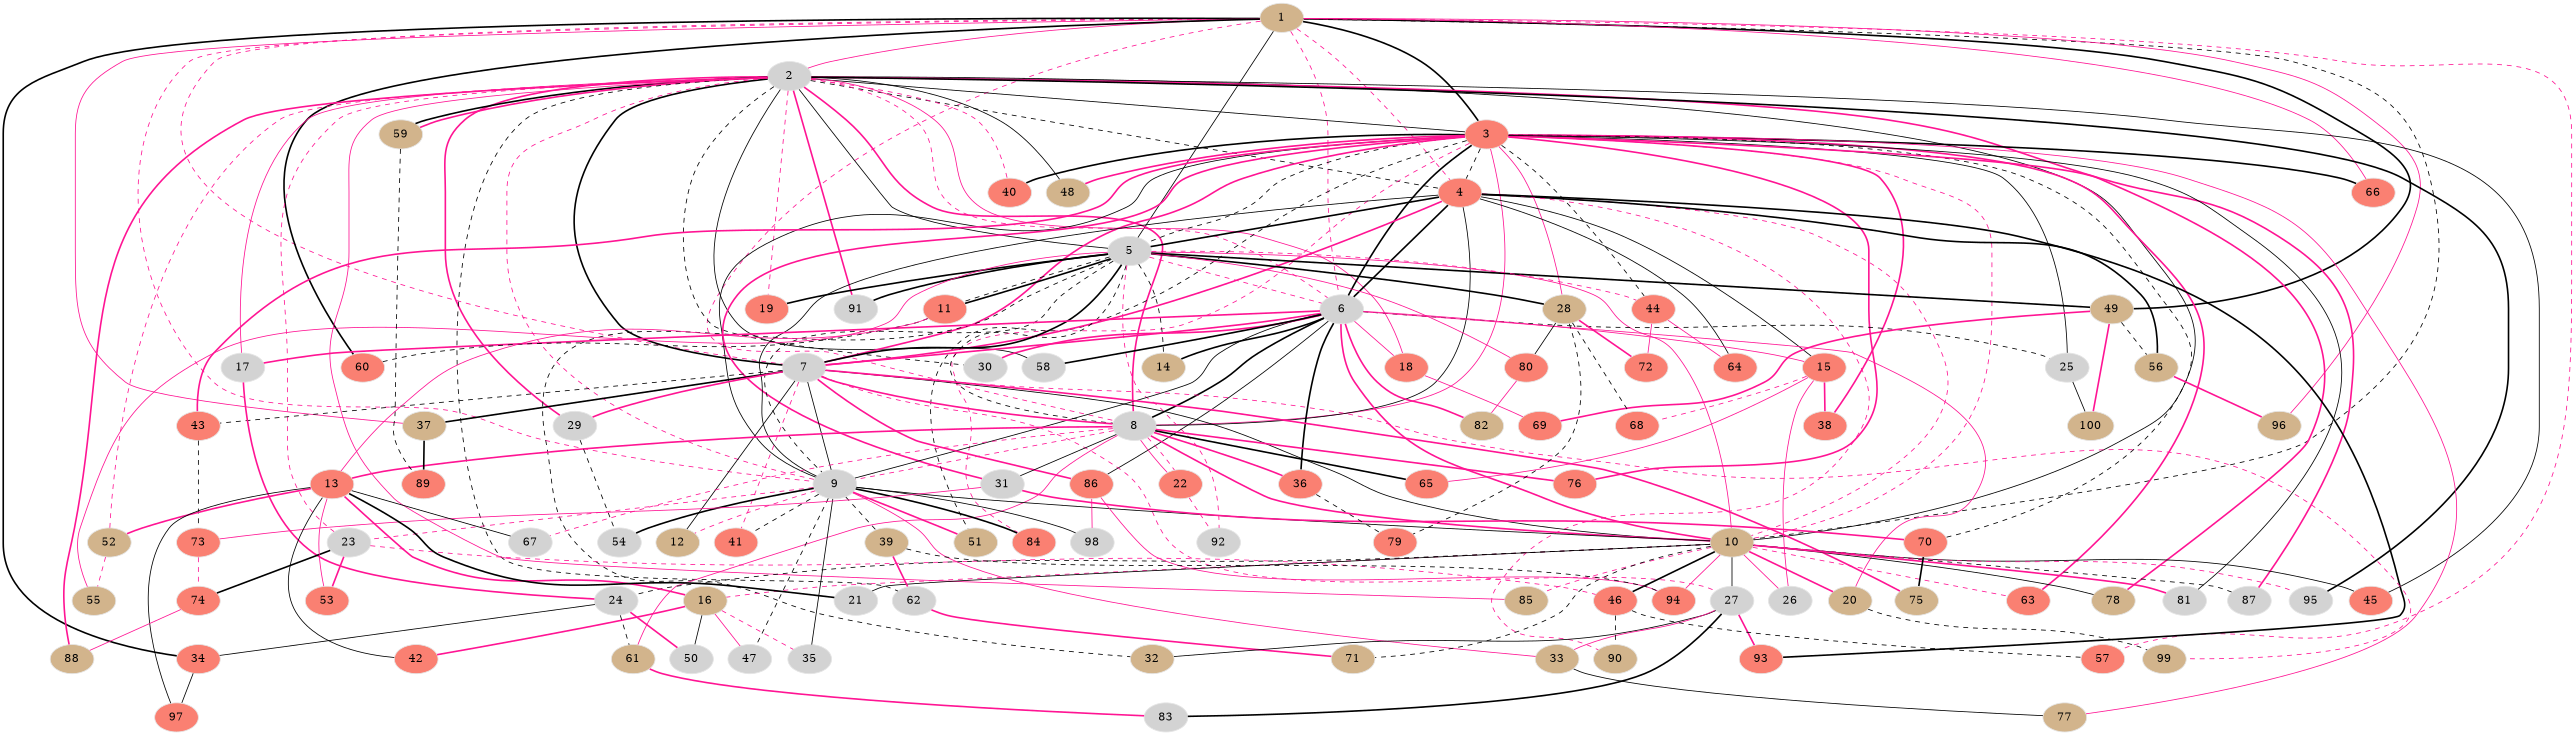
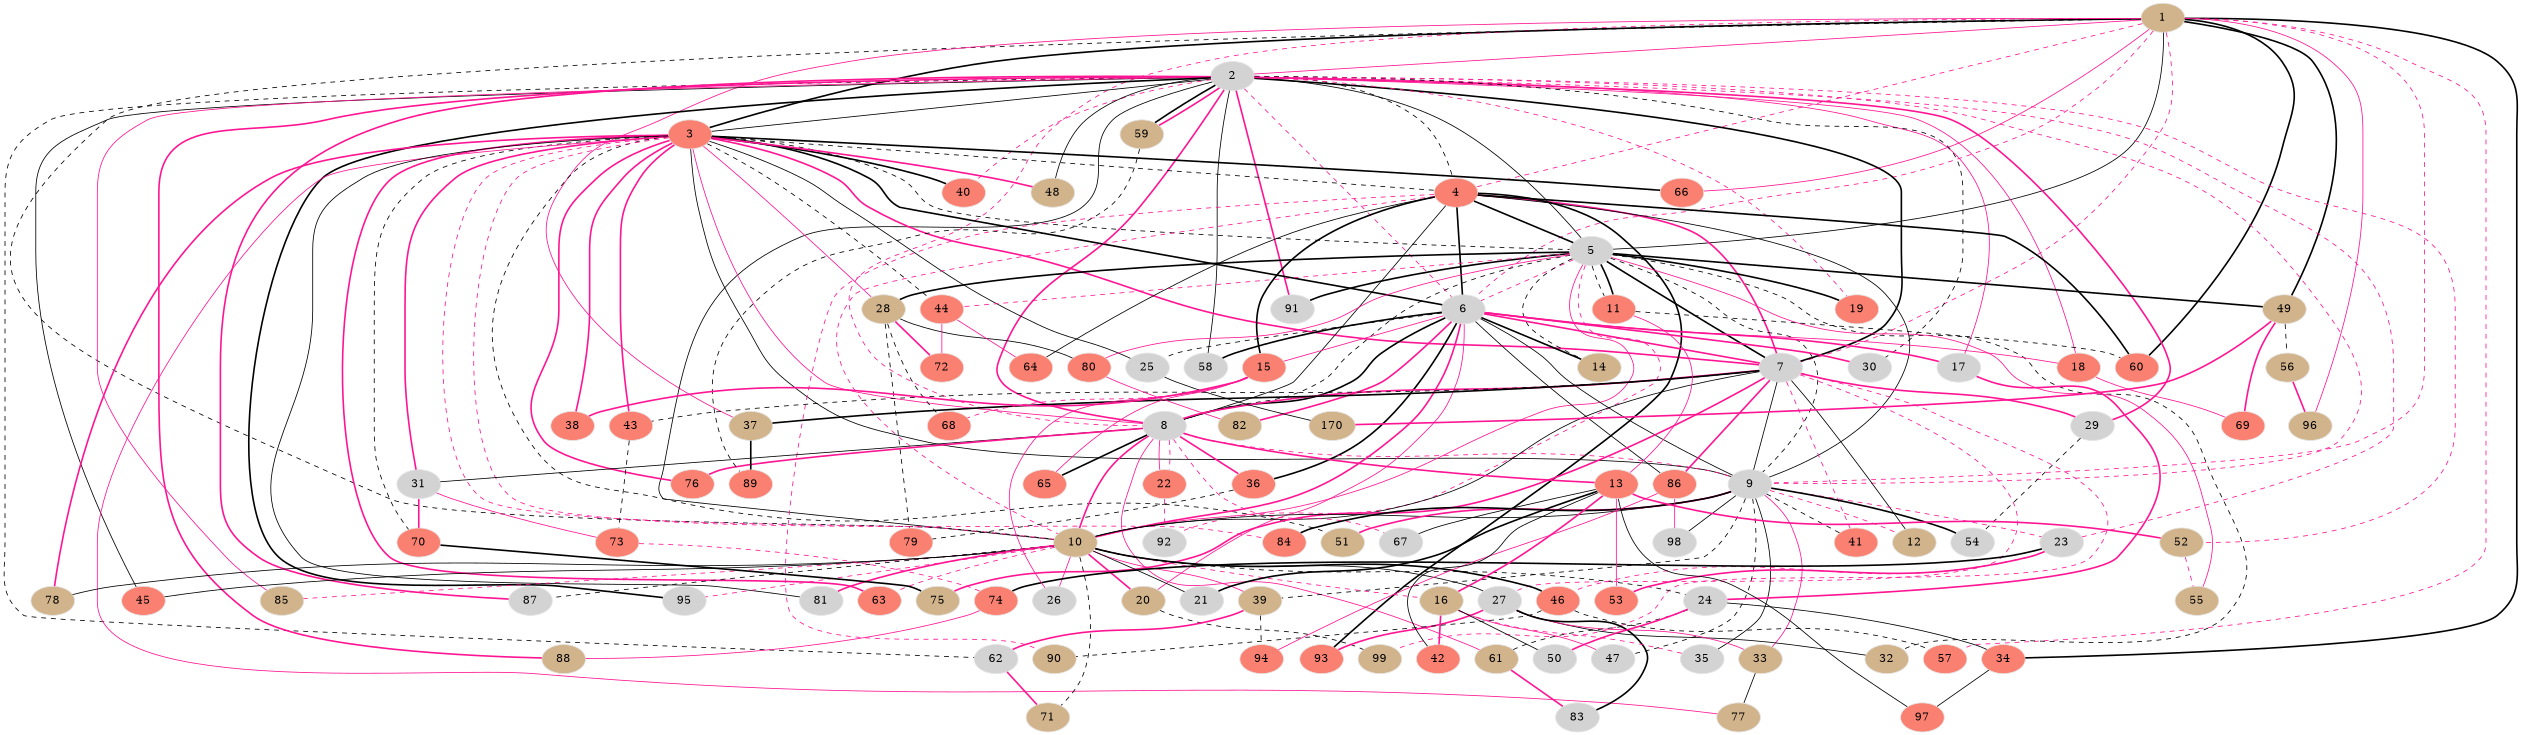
(1849, 227) -> (1828, 220)
(1657, 253) -> (1308, 248)
(2091, 426) -> (1332, 426)
(1703, 572) -> (1191, 575)
